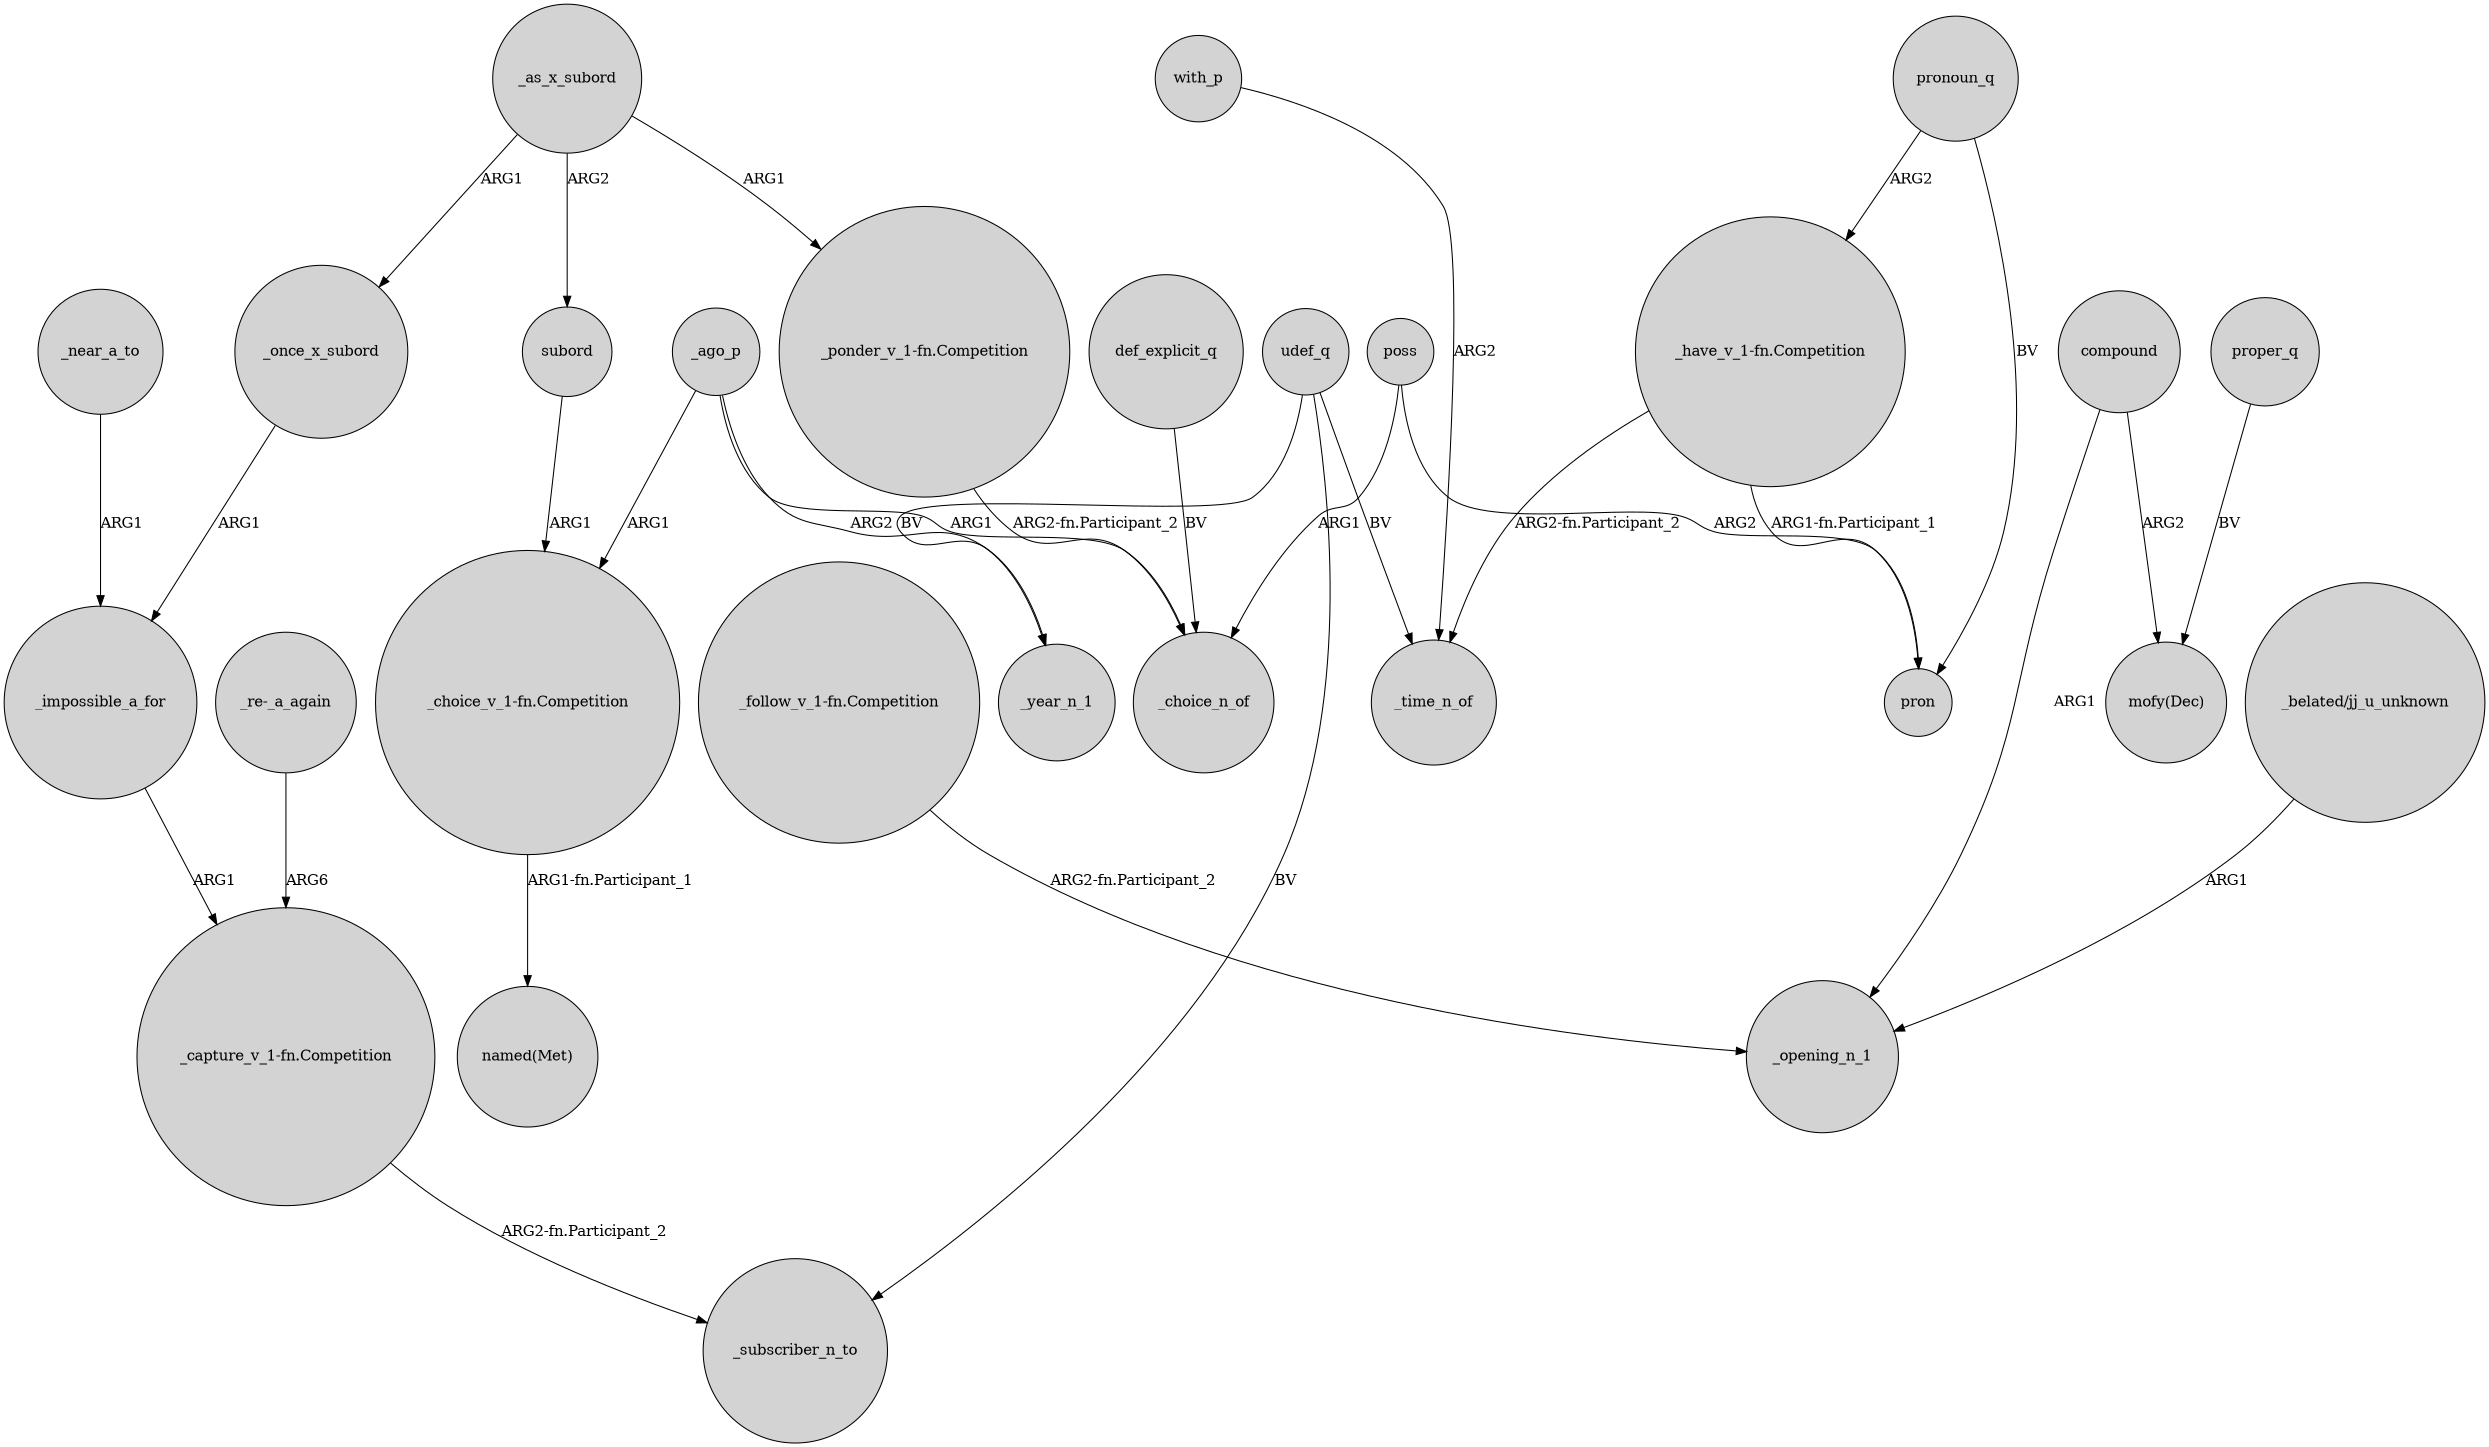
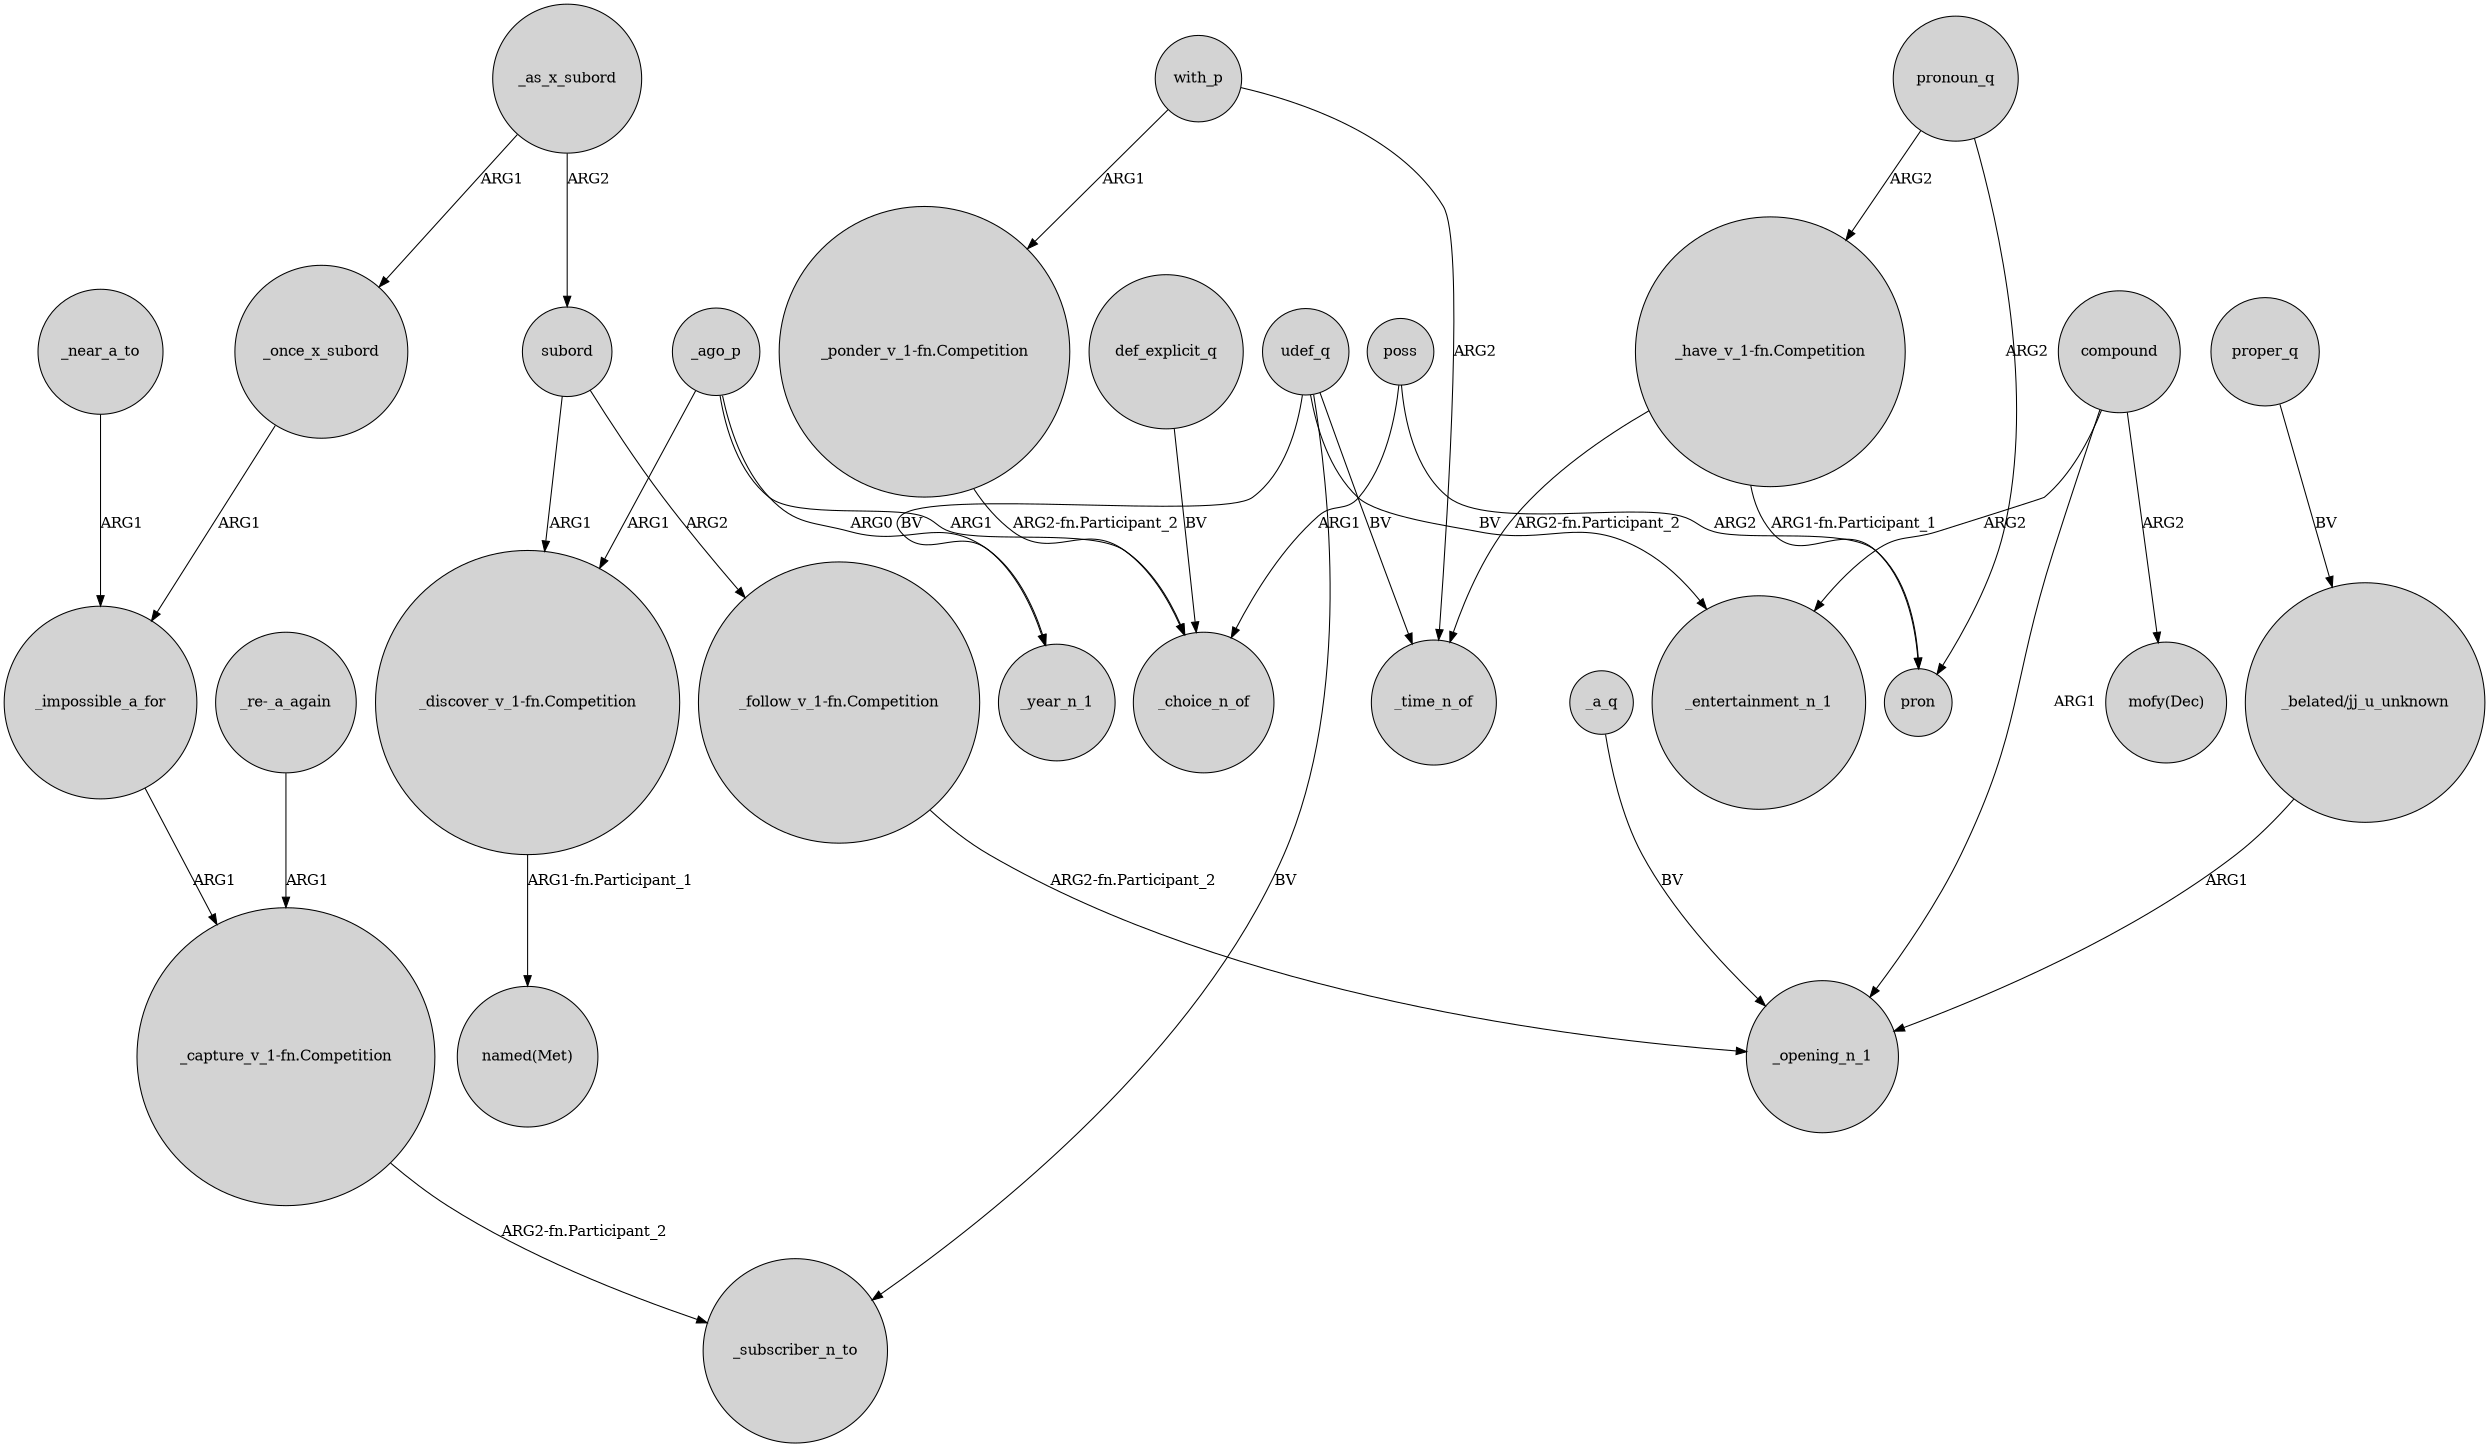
(726, 175) -> (1102, 175)
(2027, 352) -> (2027, 352)
none -> (660, 493)
(2218, 519) -> (2305, 491)
(872, 524) -> (872, 524)
(528, 703) -> (528, 703)
none -> (1602, 703)
none -> (1759, 703)
(307, 881) -> (307, 881)
